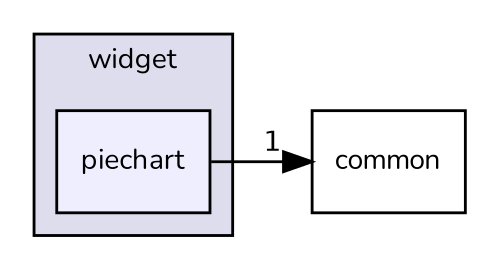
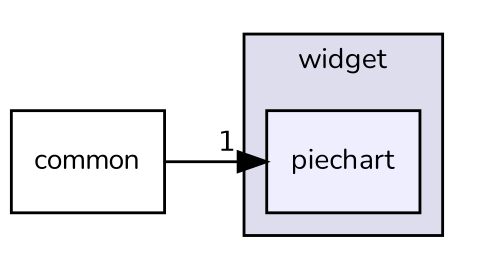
(251, 162) -> (202, 162)
